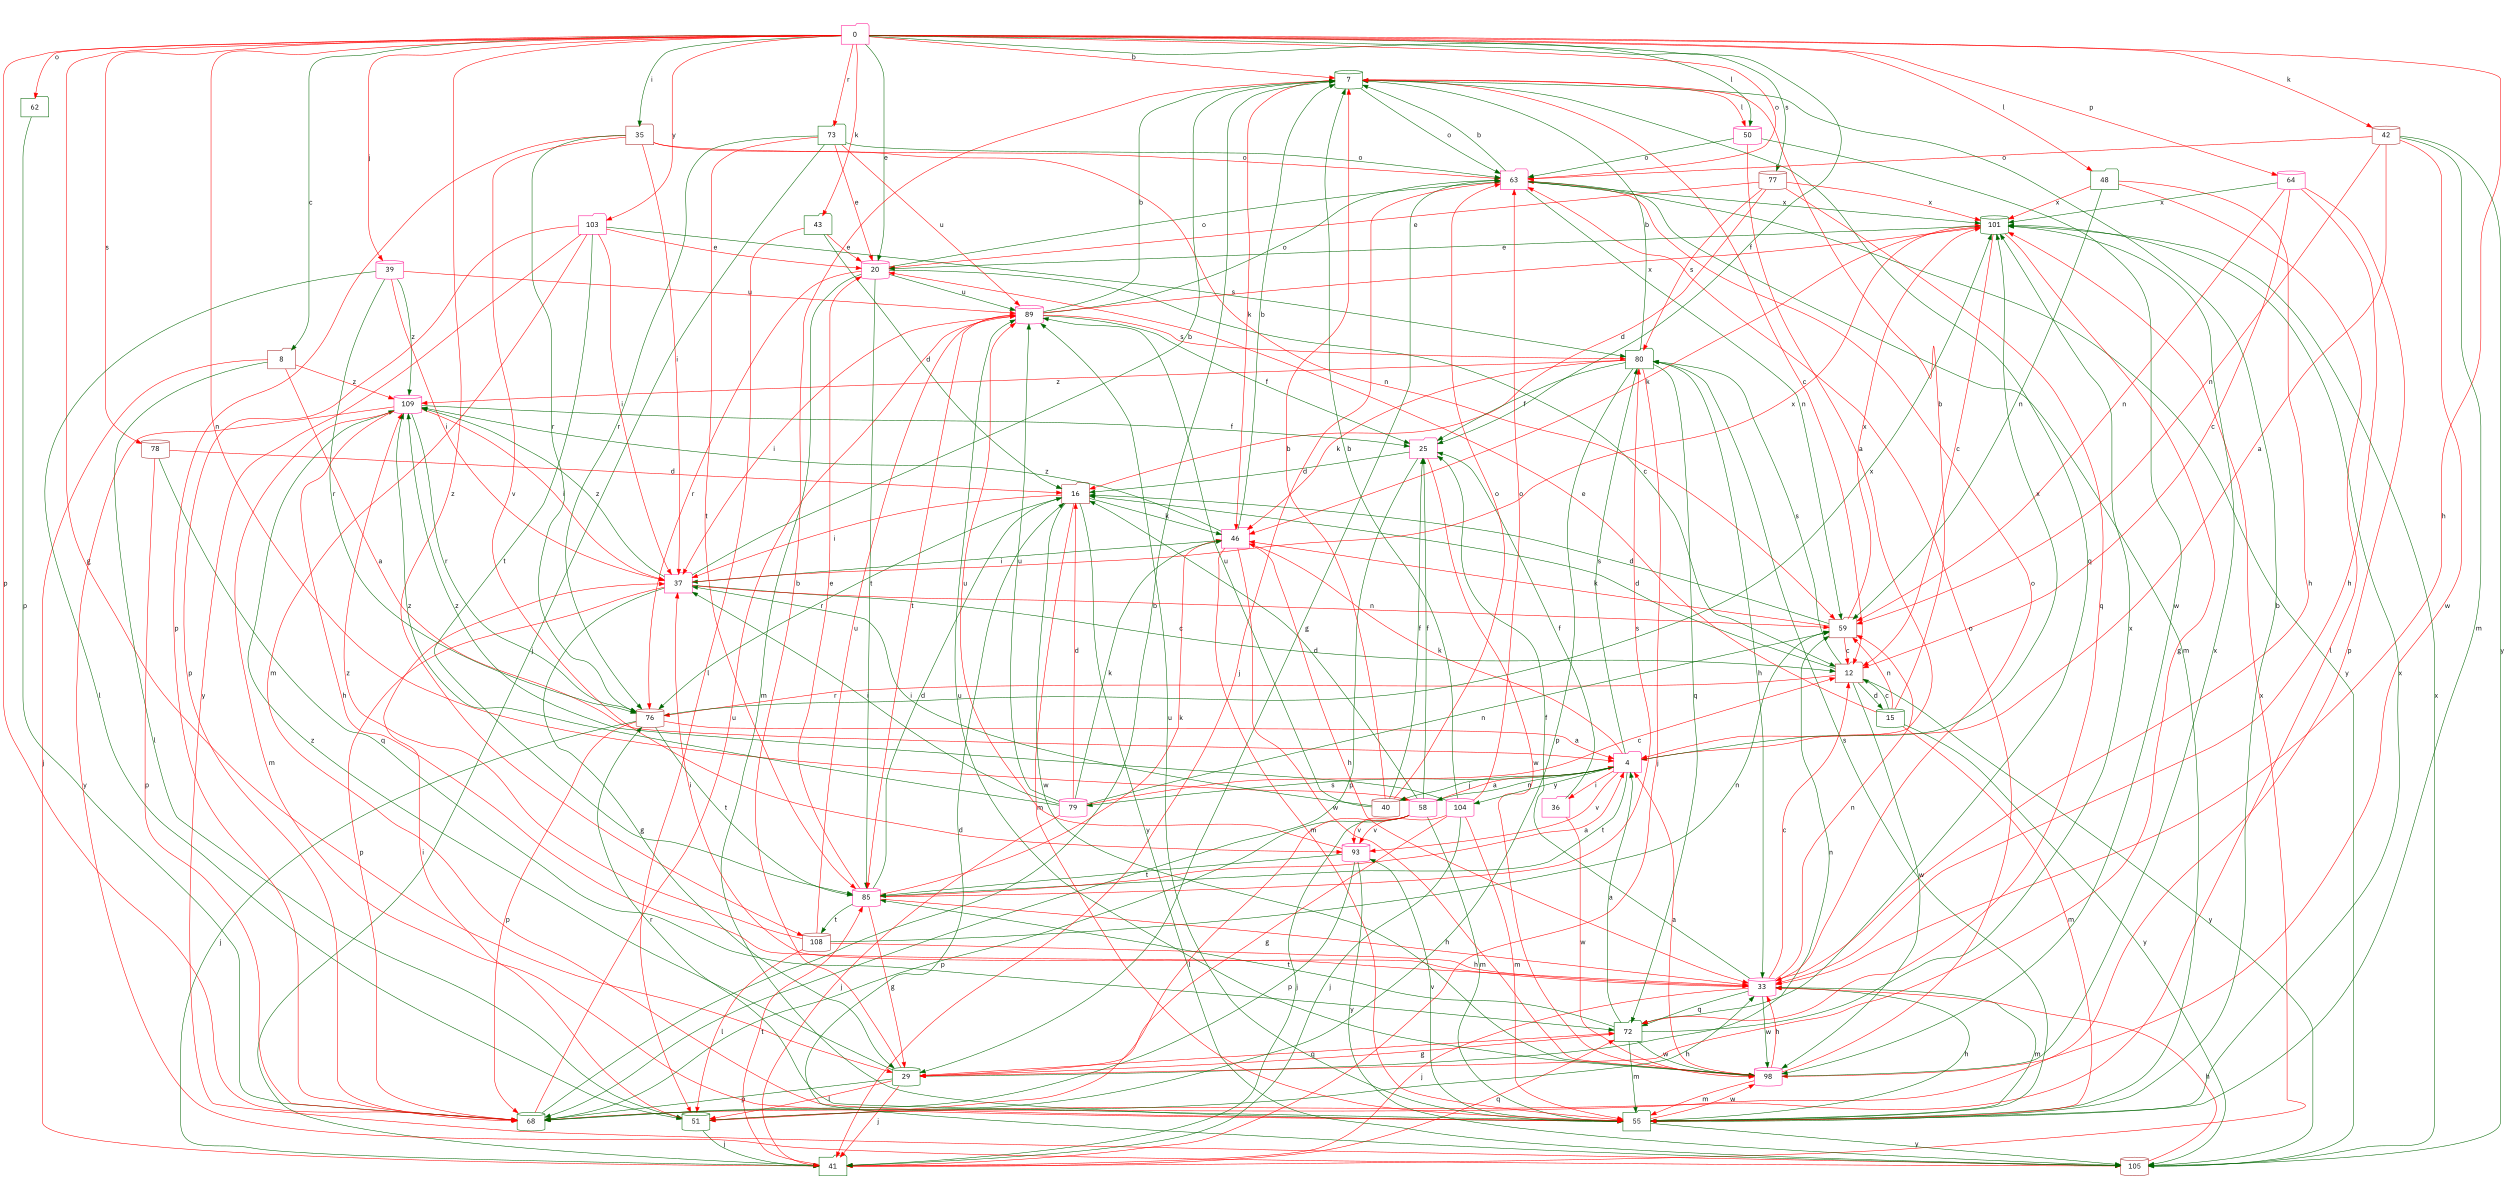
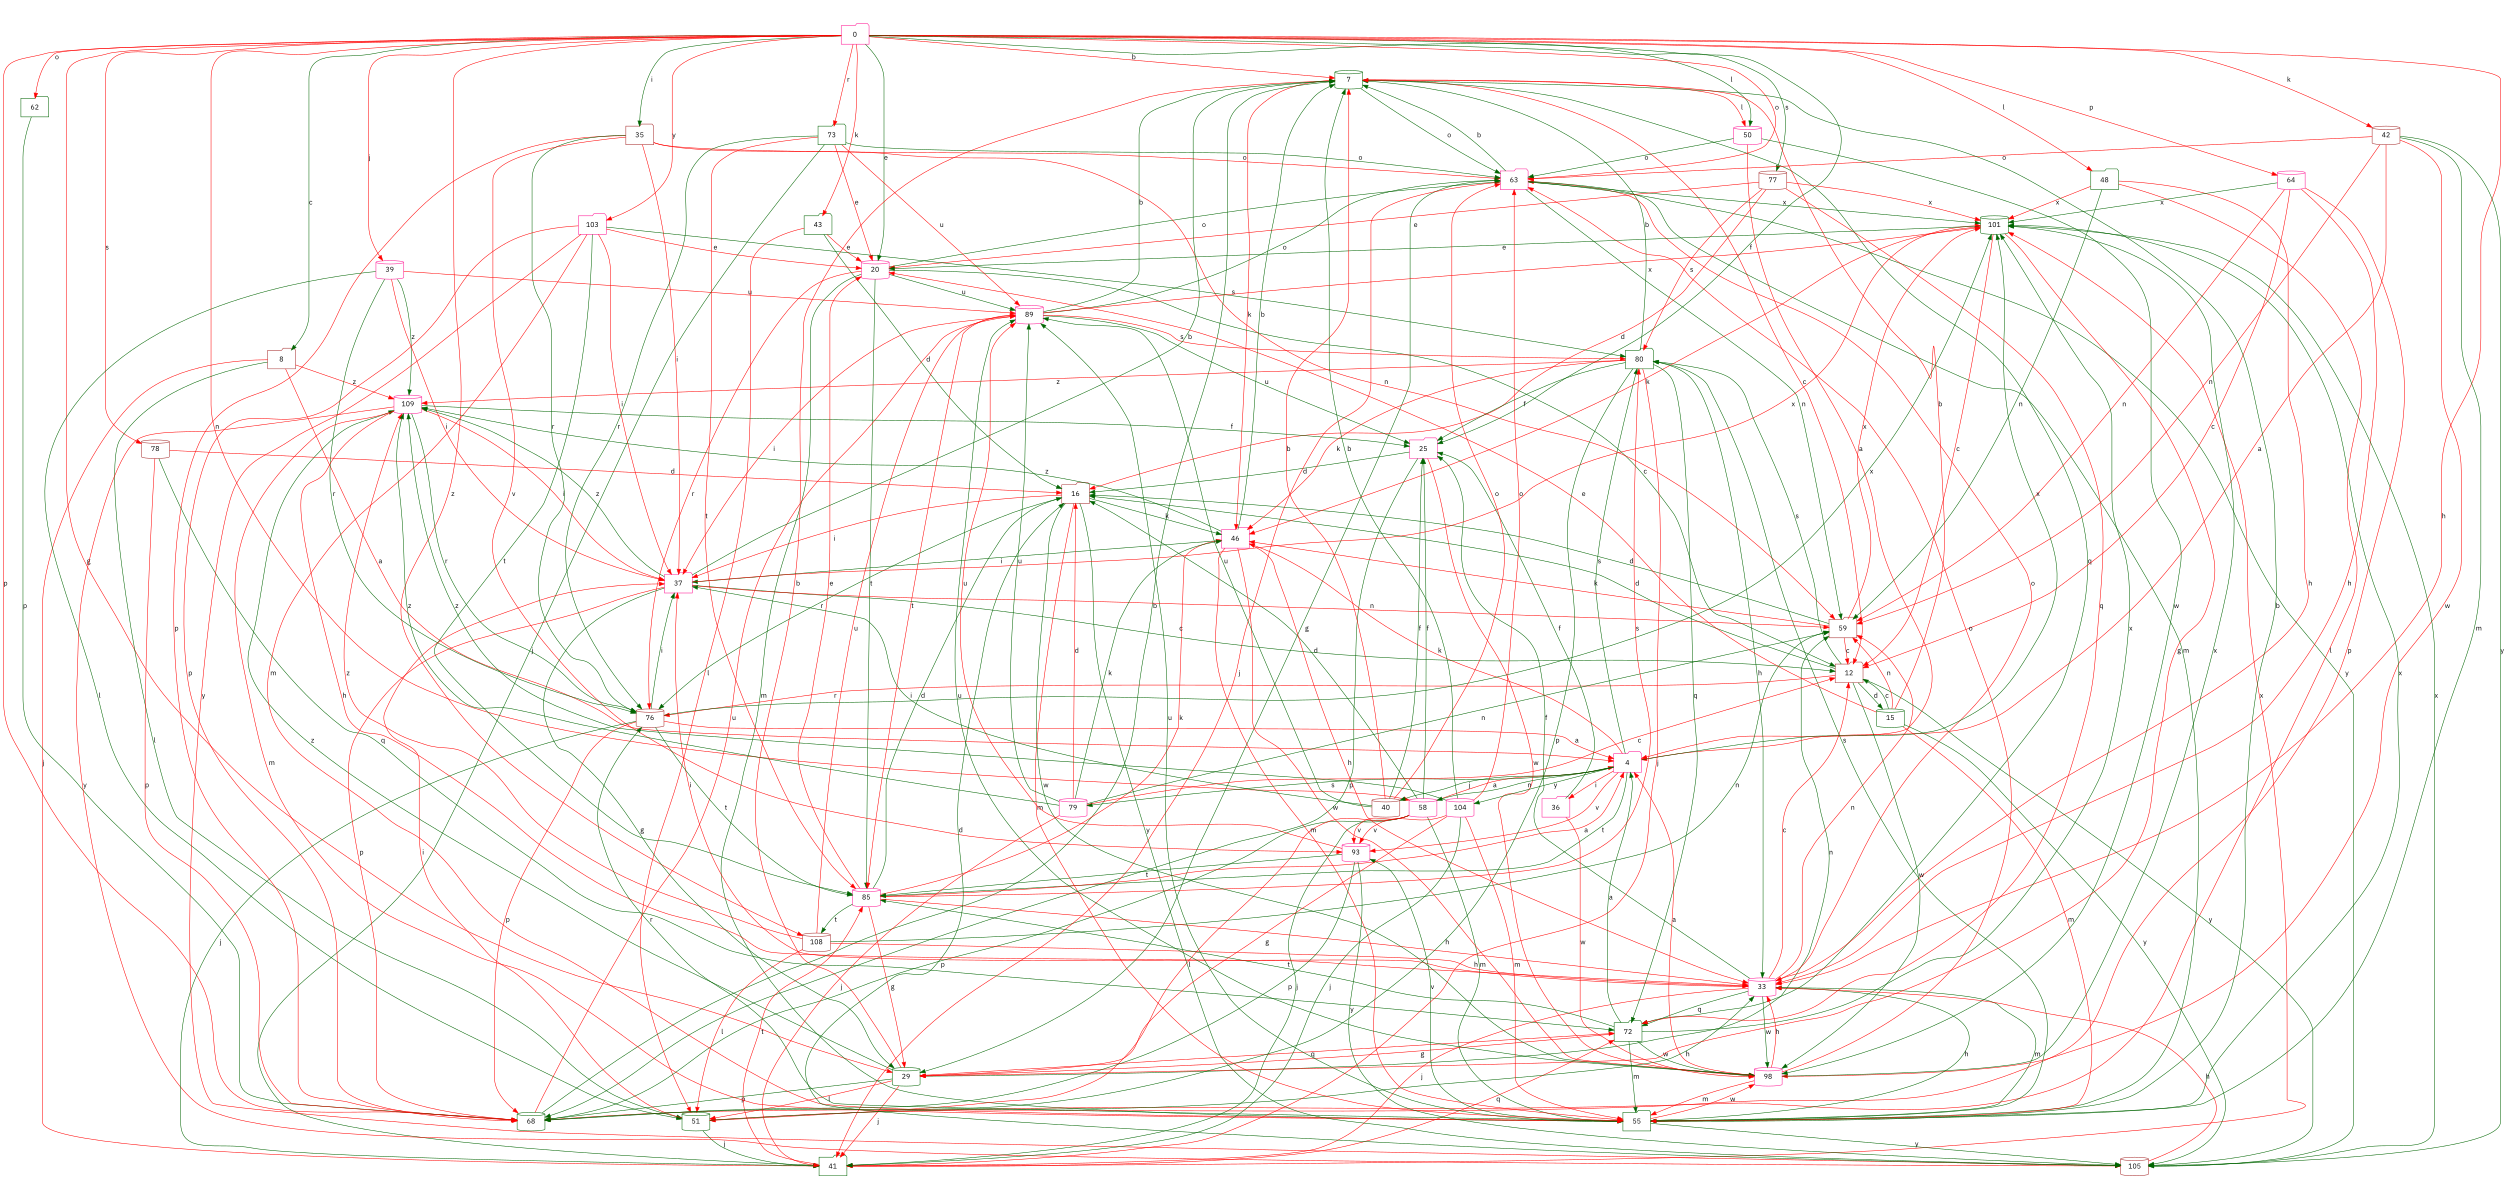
(1267, 382) -> (1267, 382)
(875, 706) -> (660, 653)
